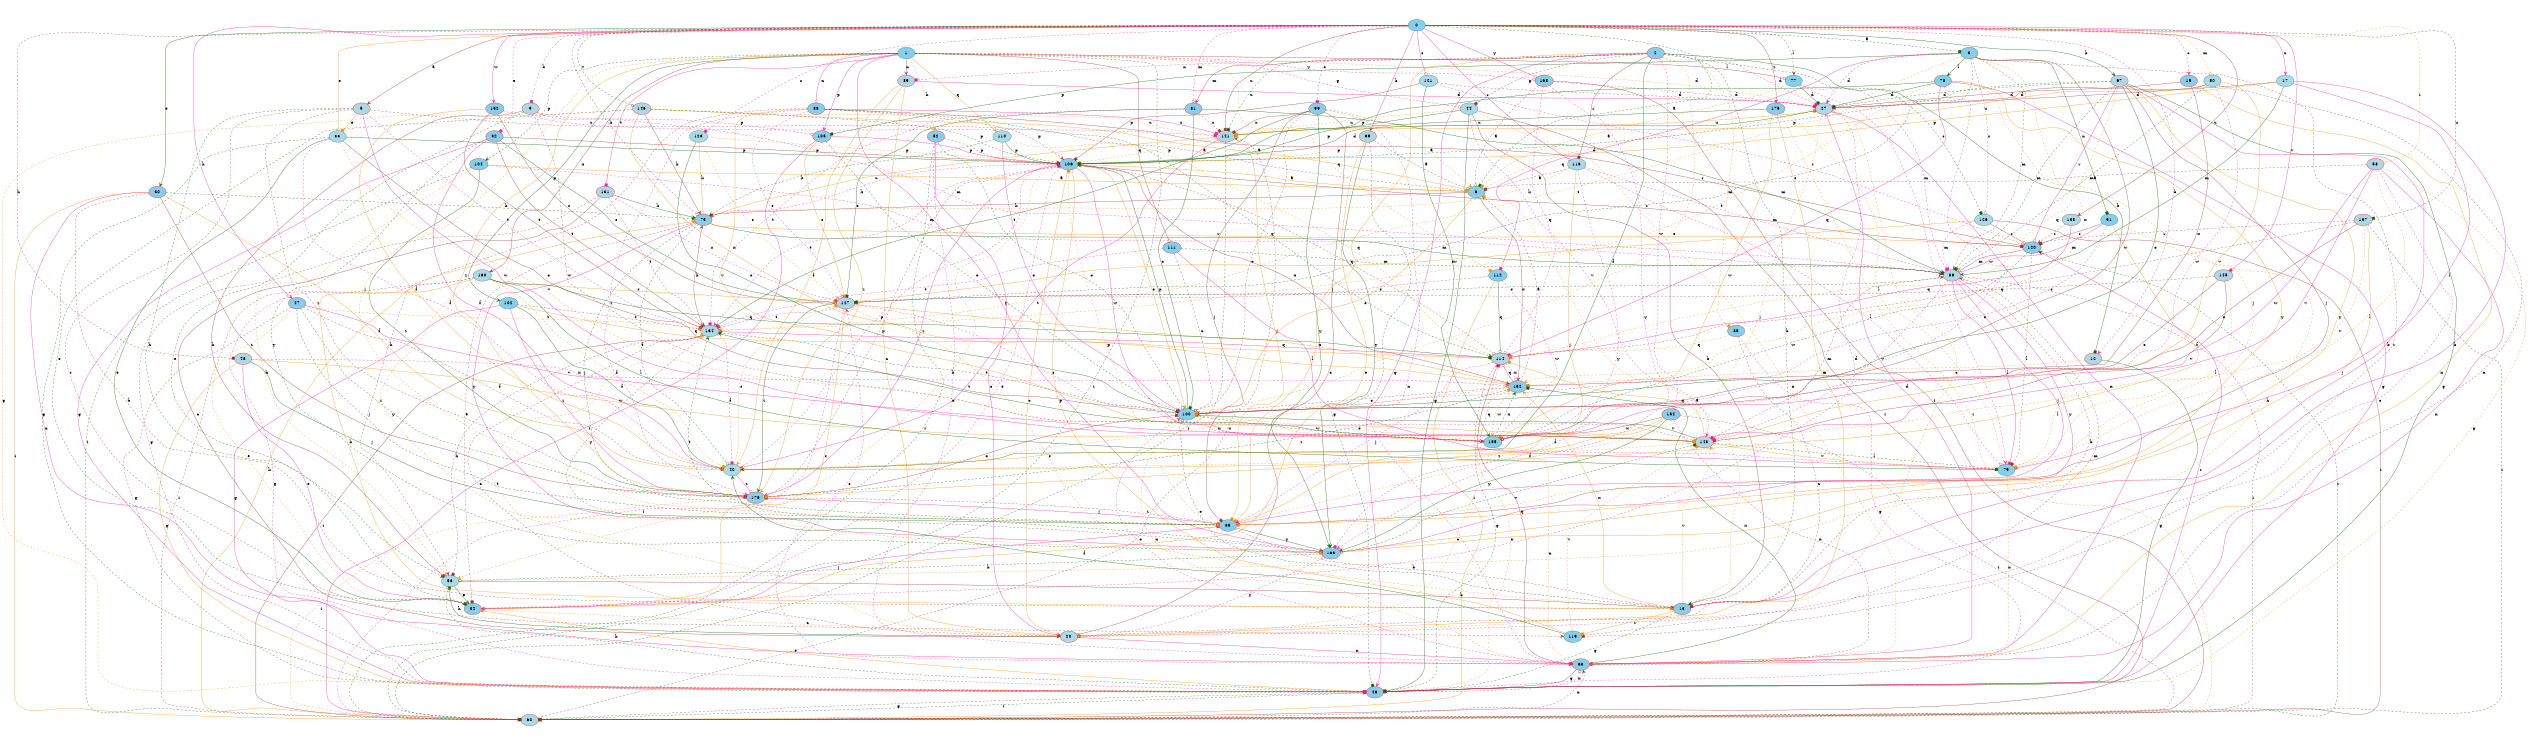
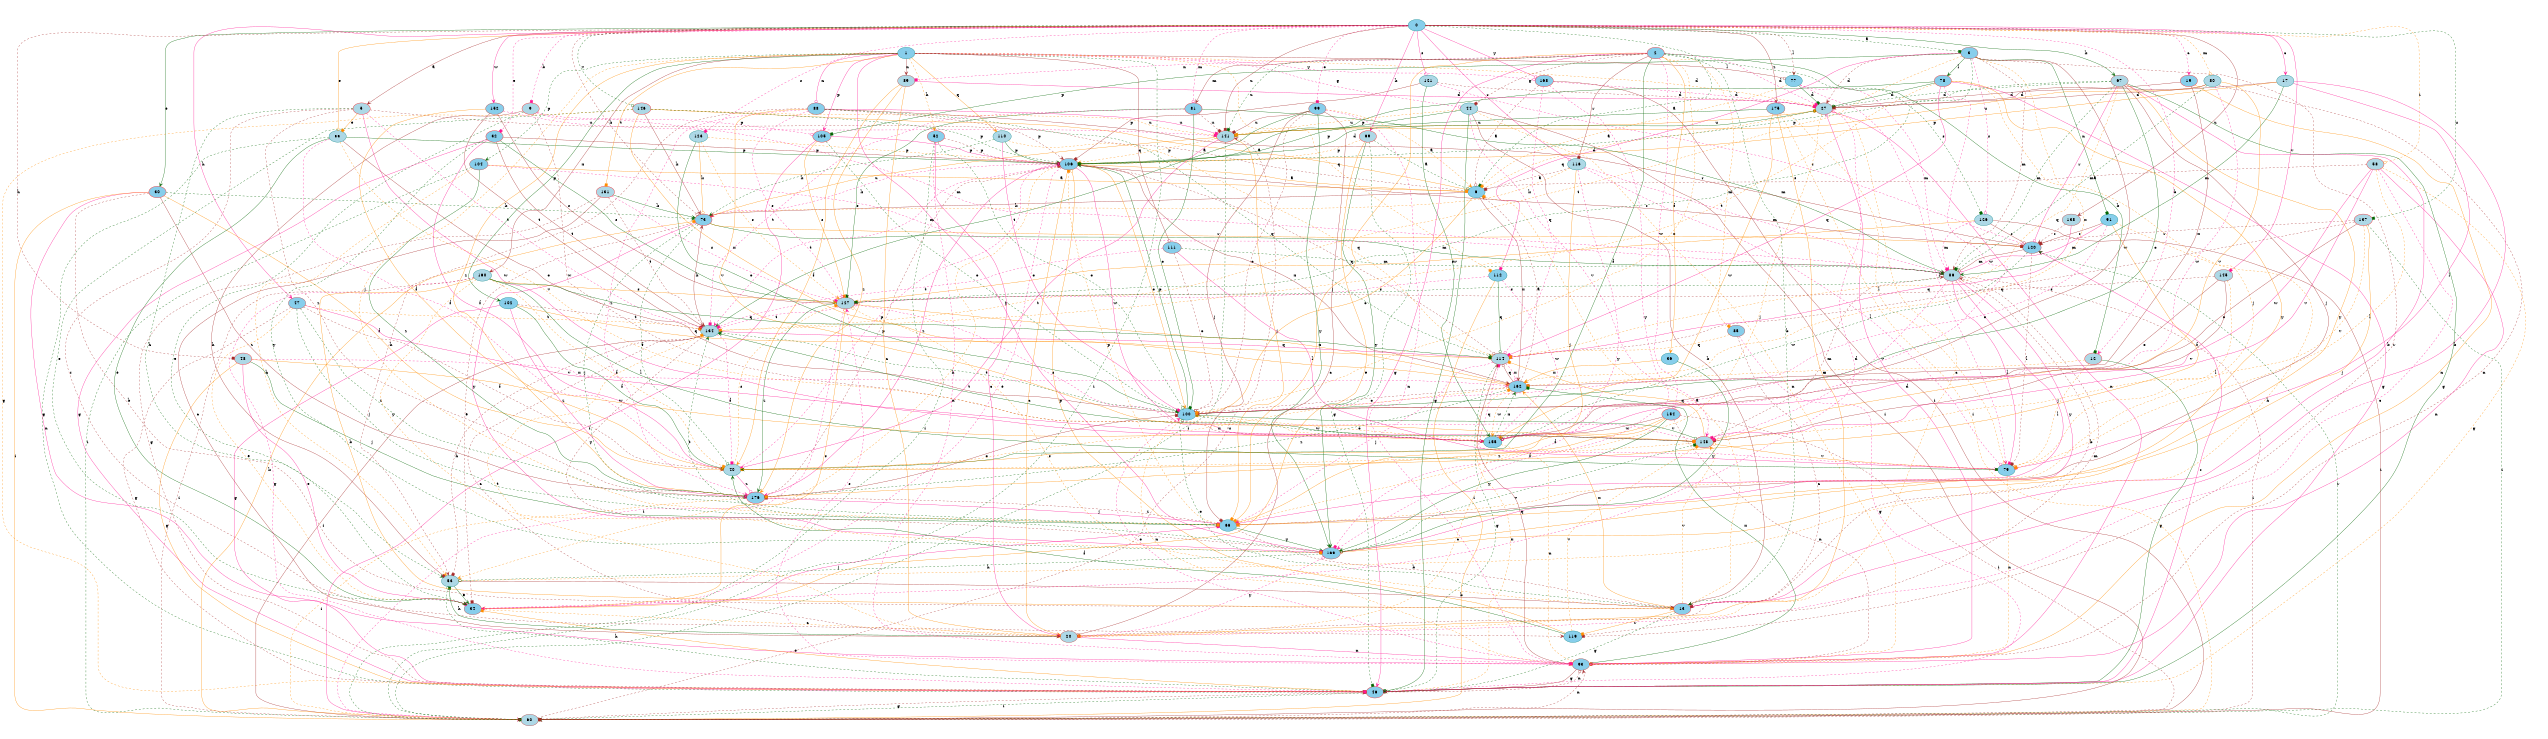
(718, 68) -> (718, 68)
none -> (1670, 359)
(1854, 456) -> none
